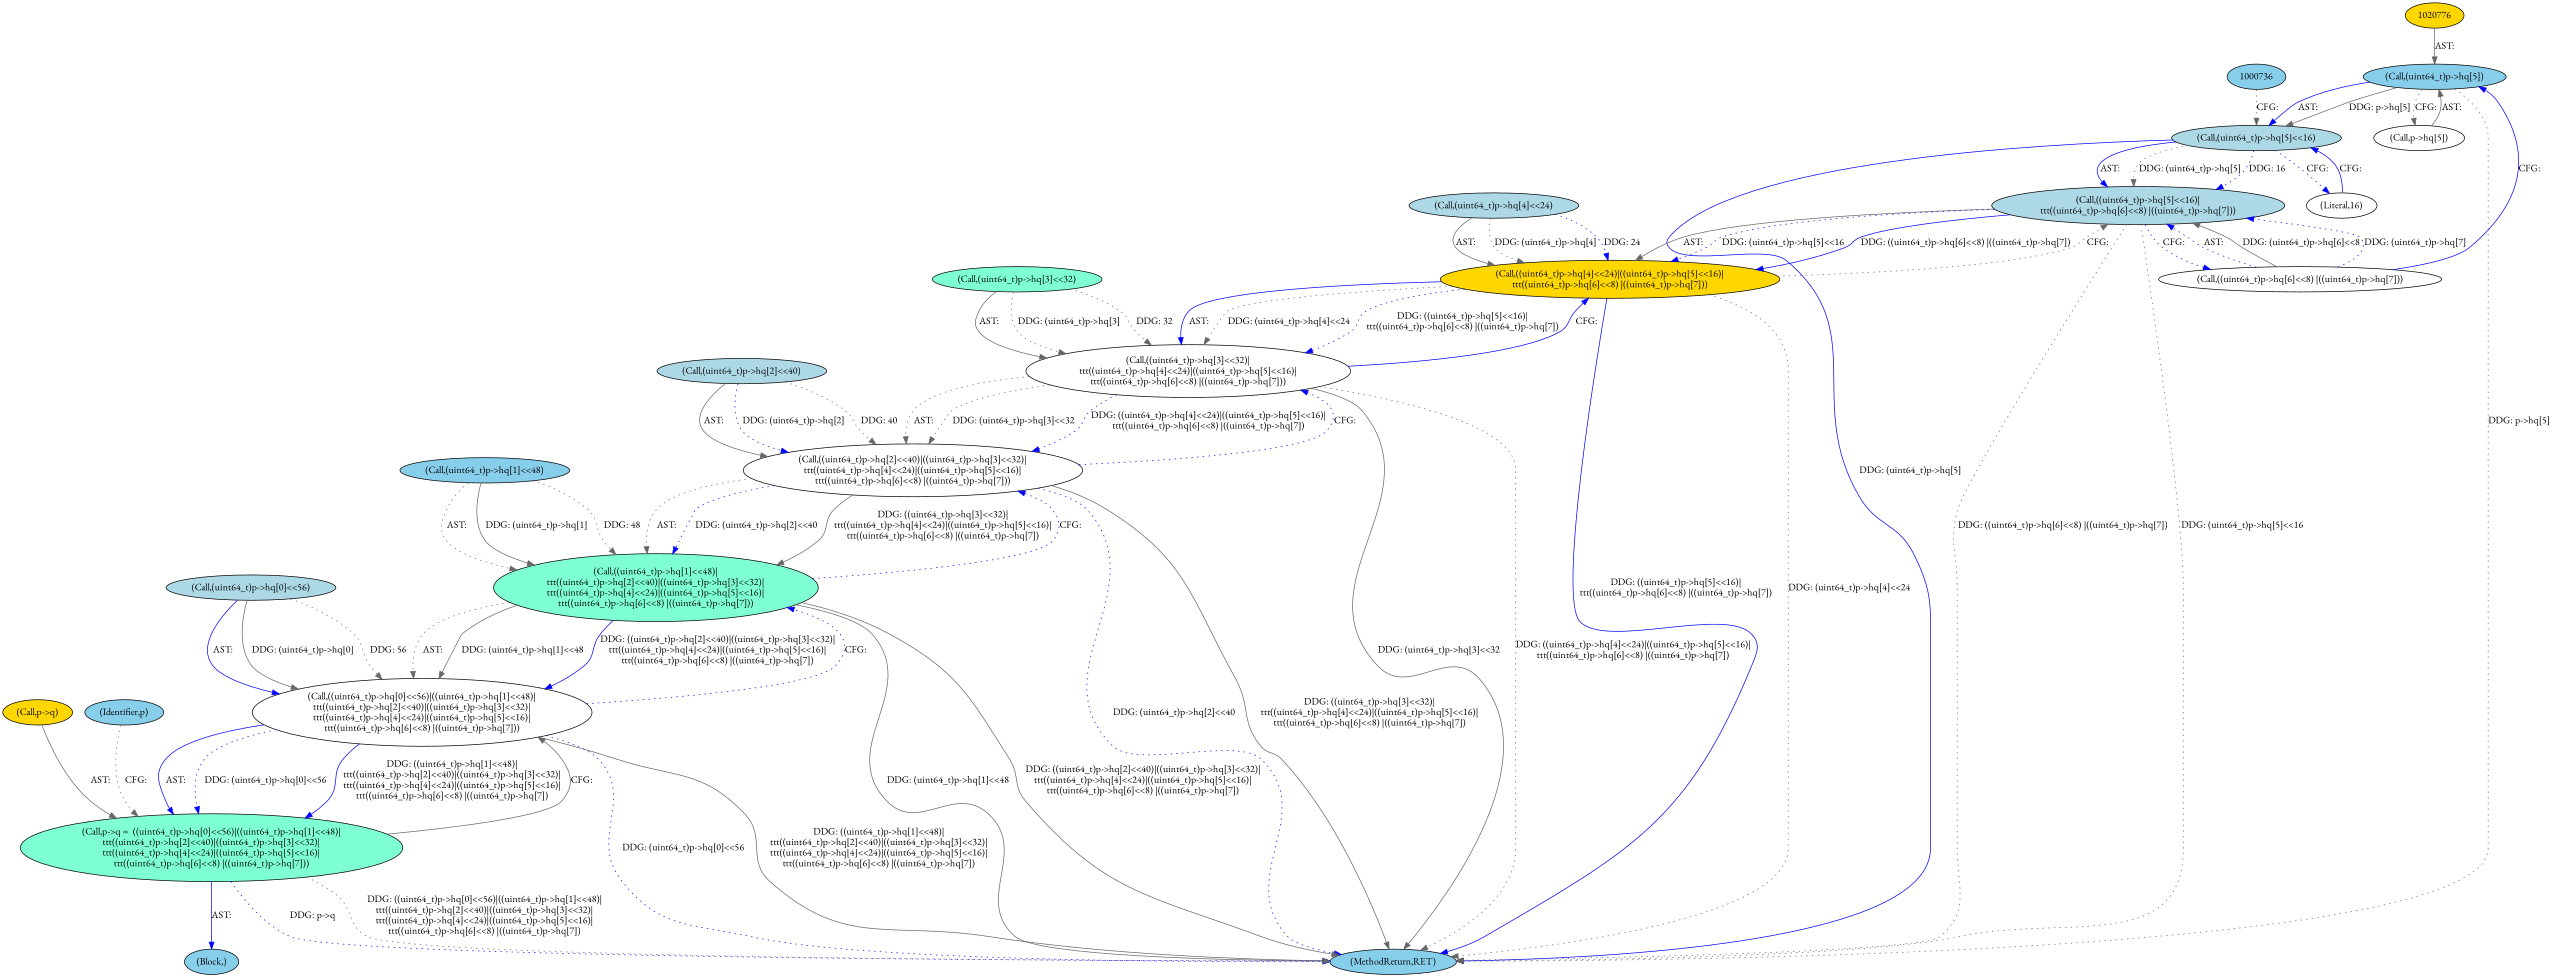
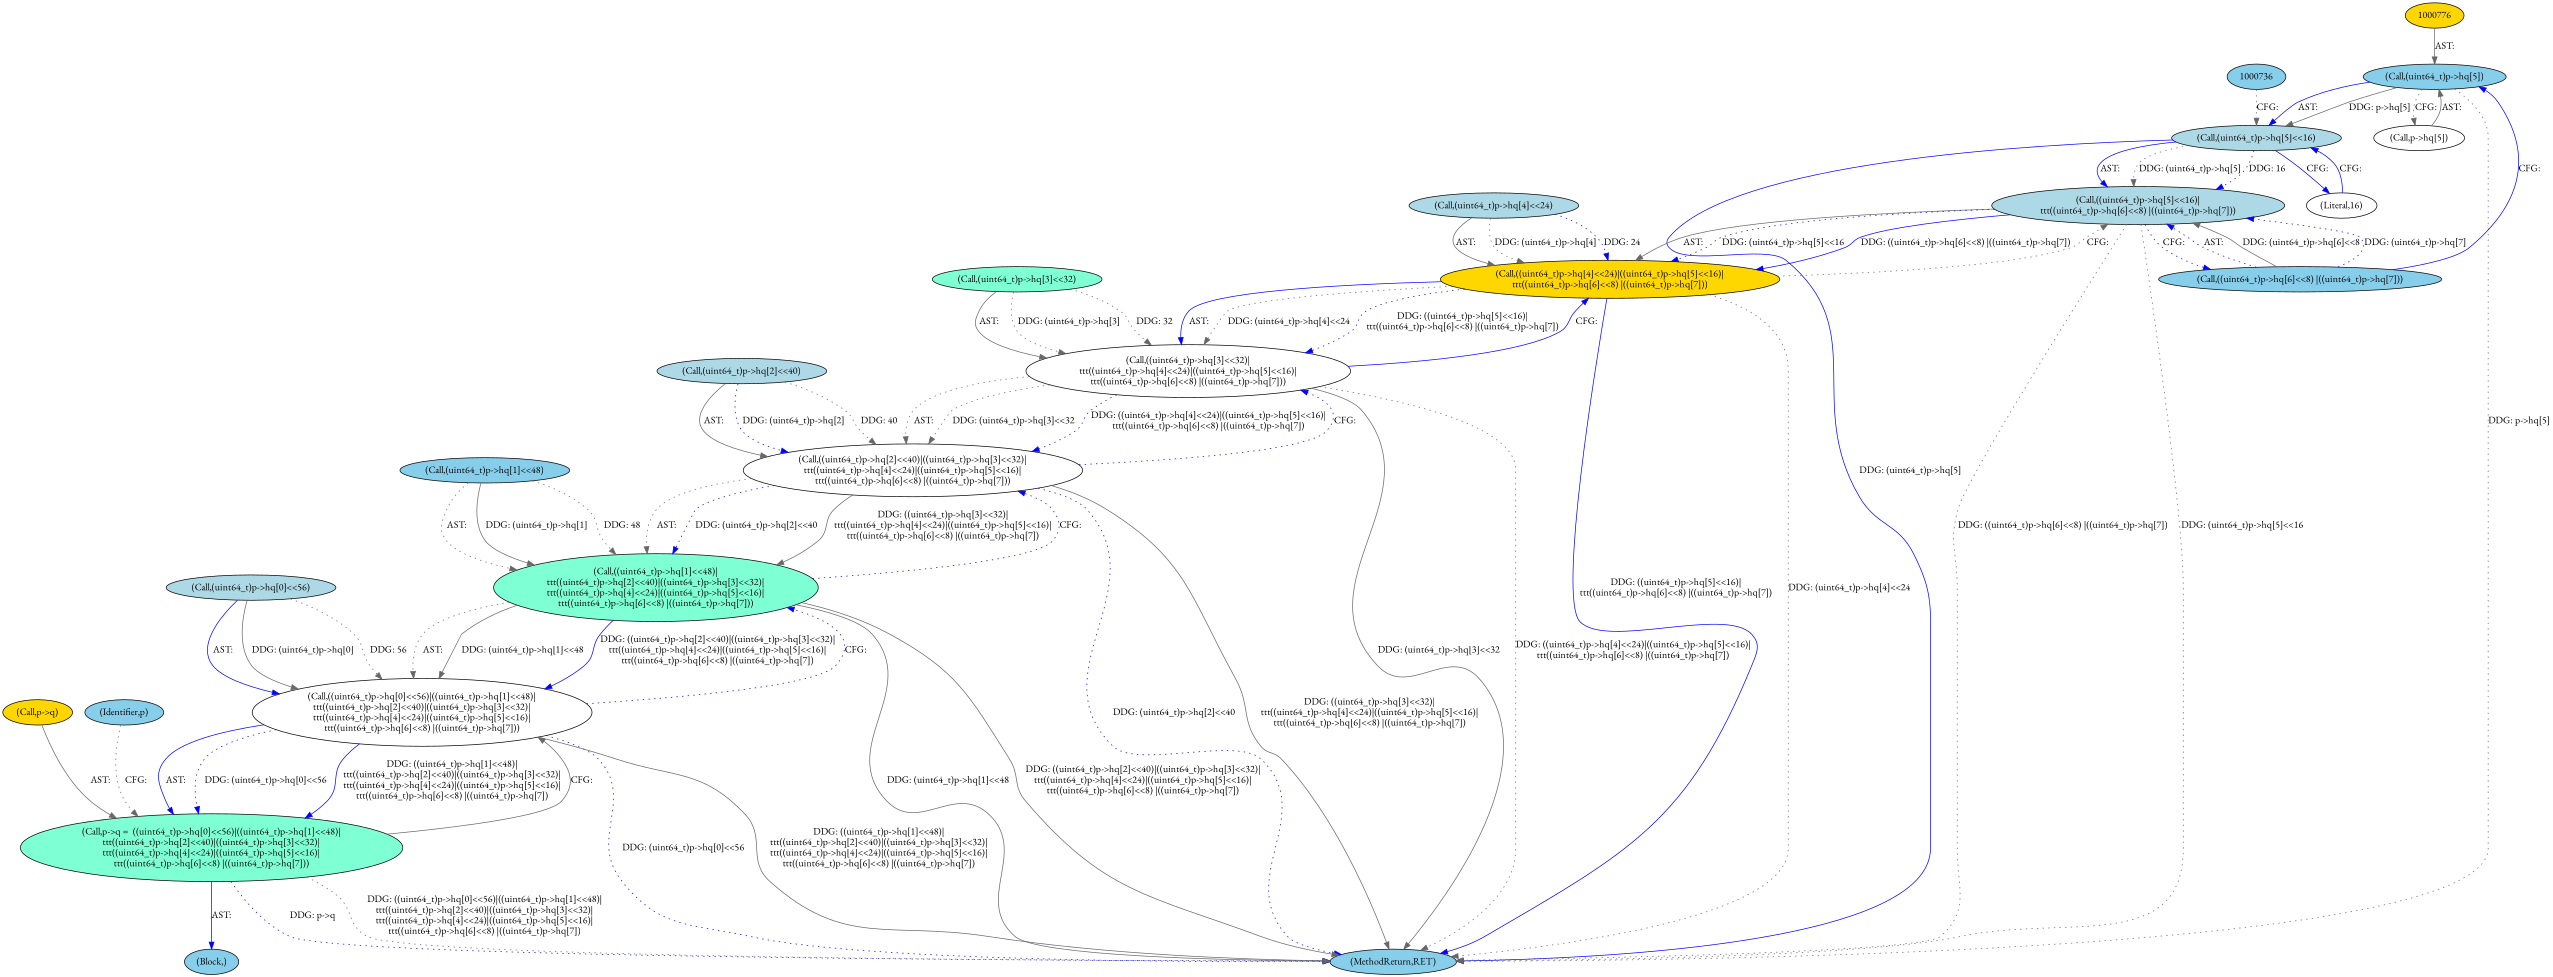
(2435, 15) -> (2435, 15)
(2300, 168) -> (2300, 168)
(2300, 279) -> (2300, 279)
